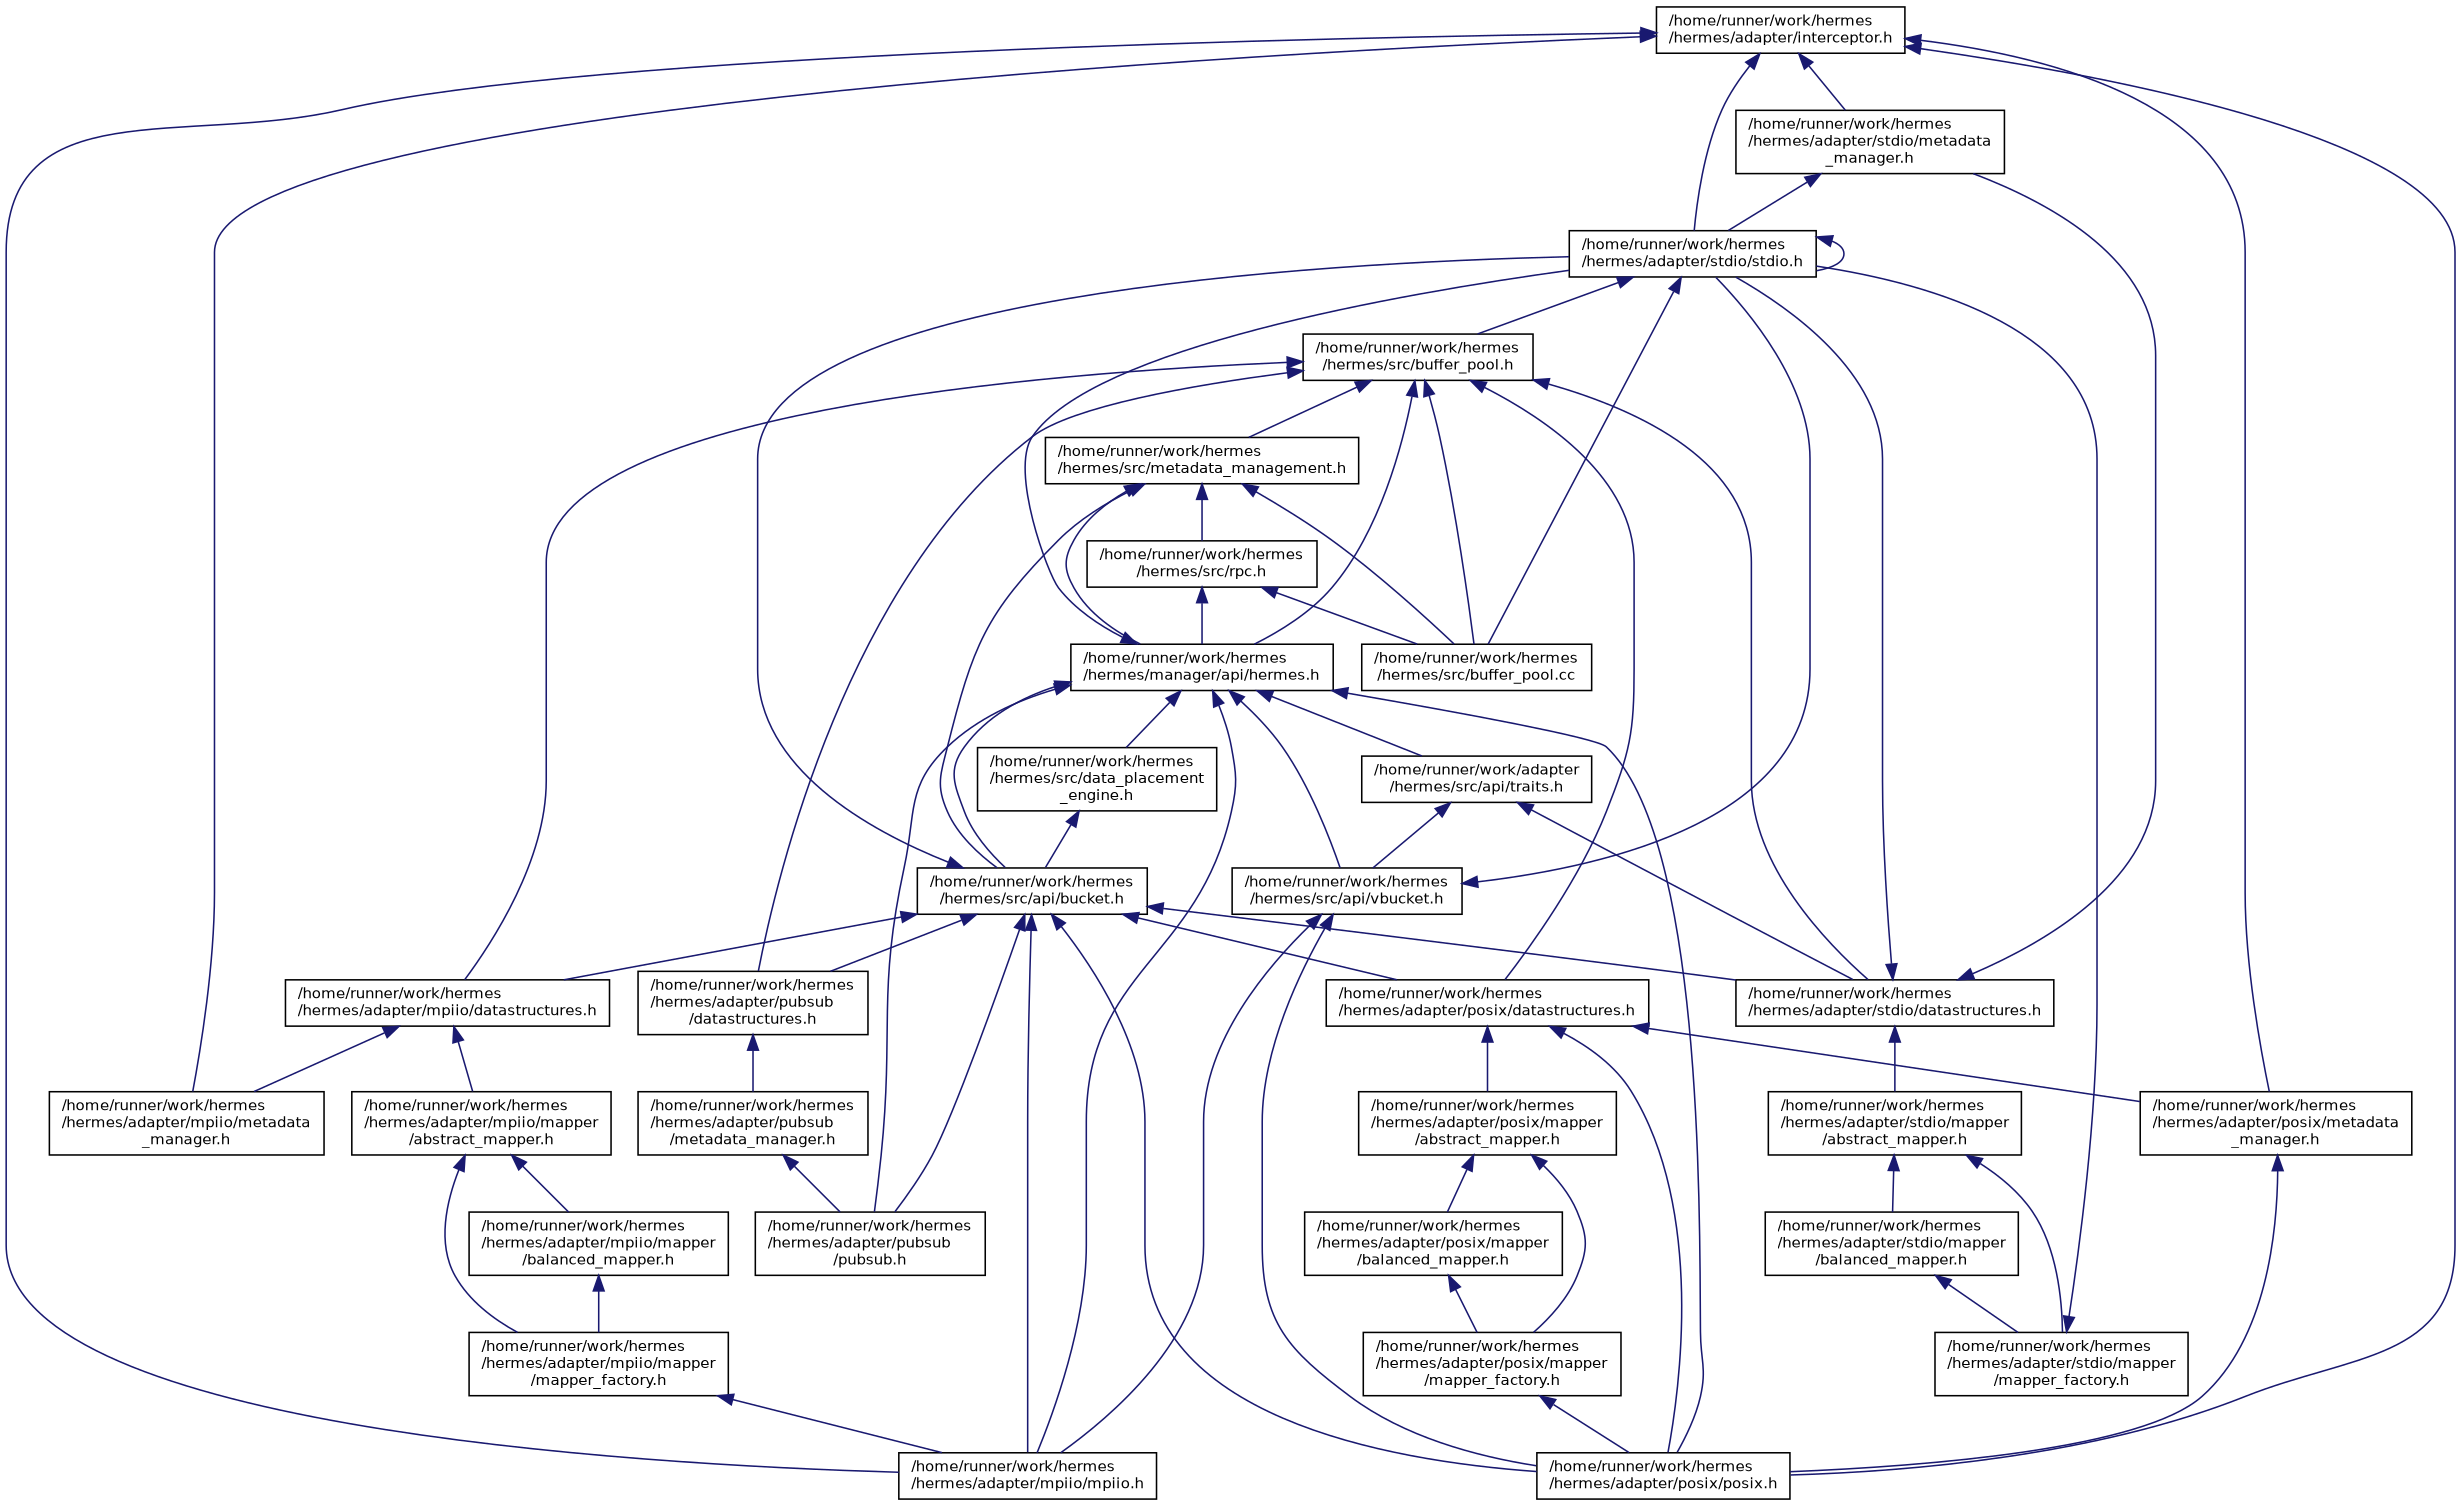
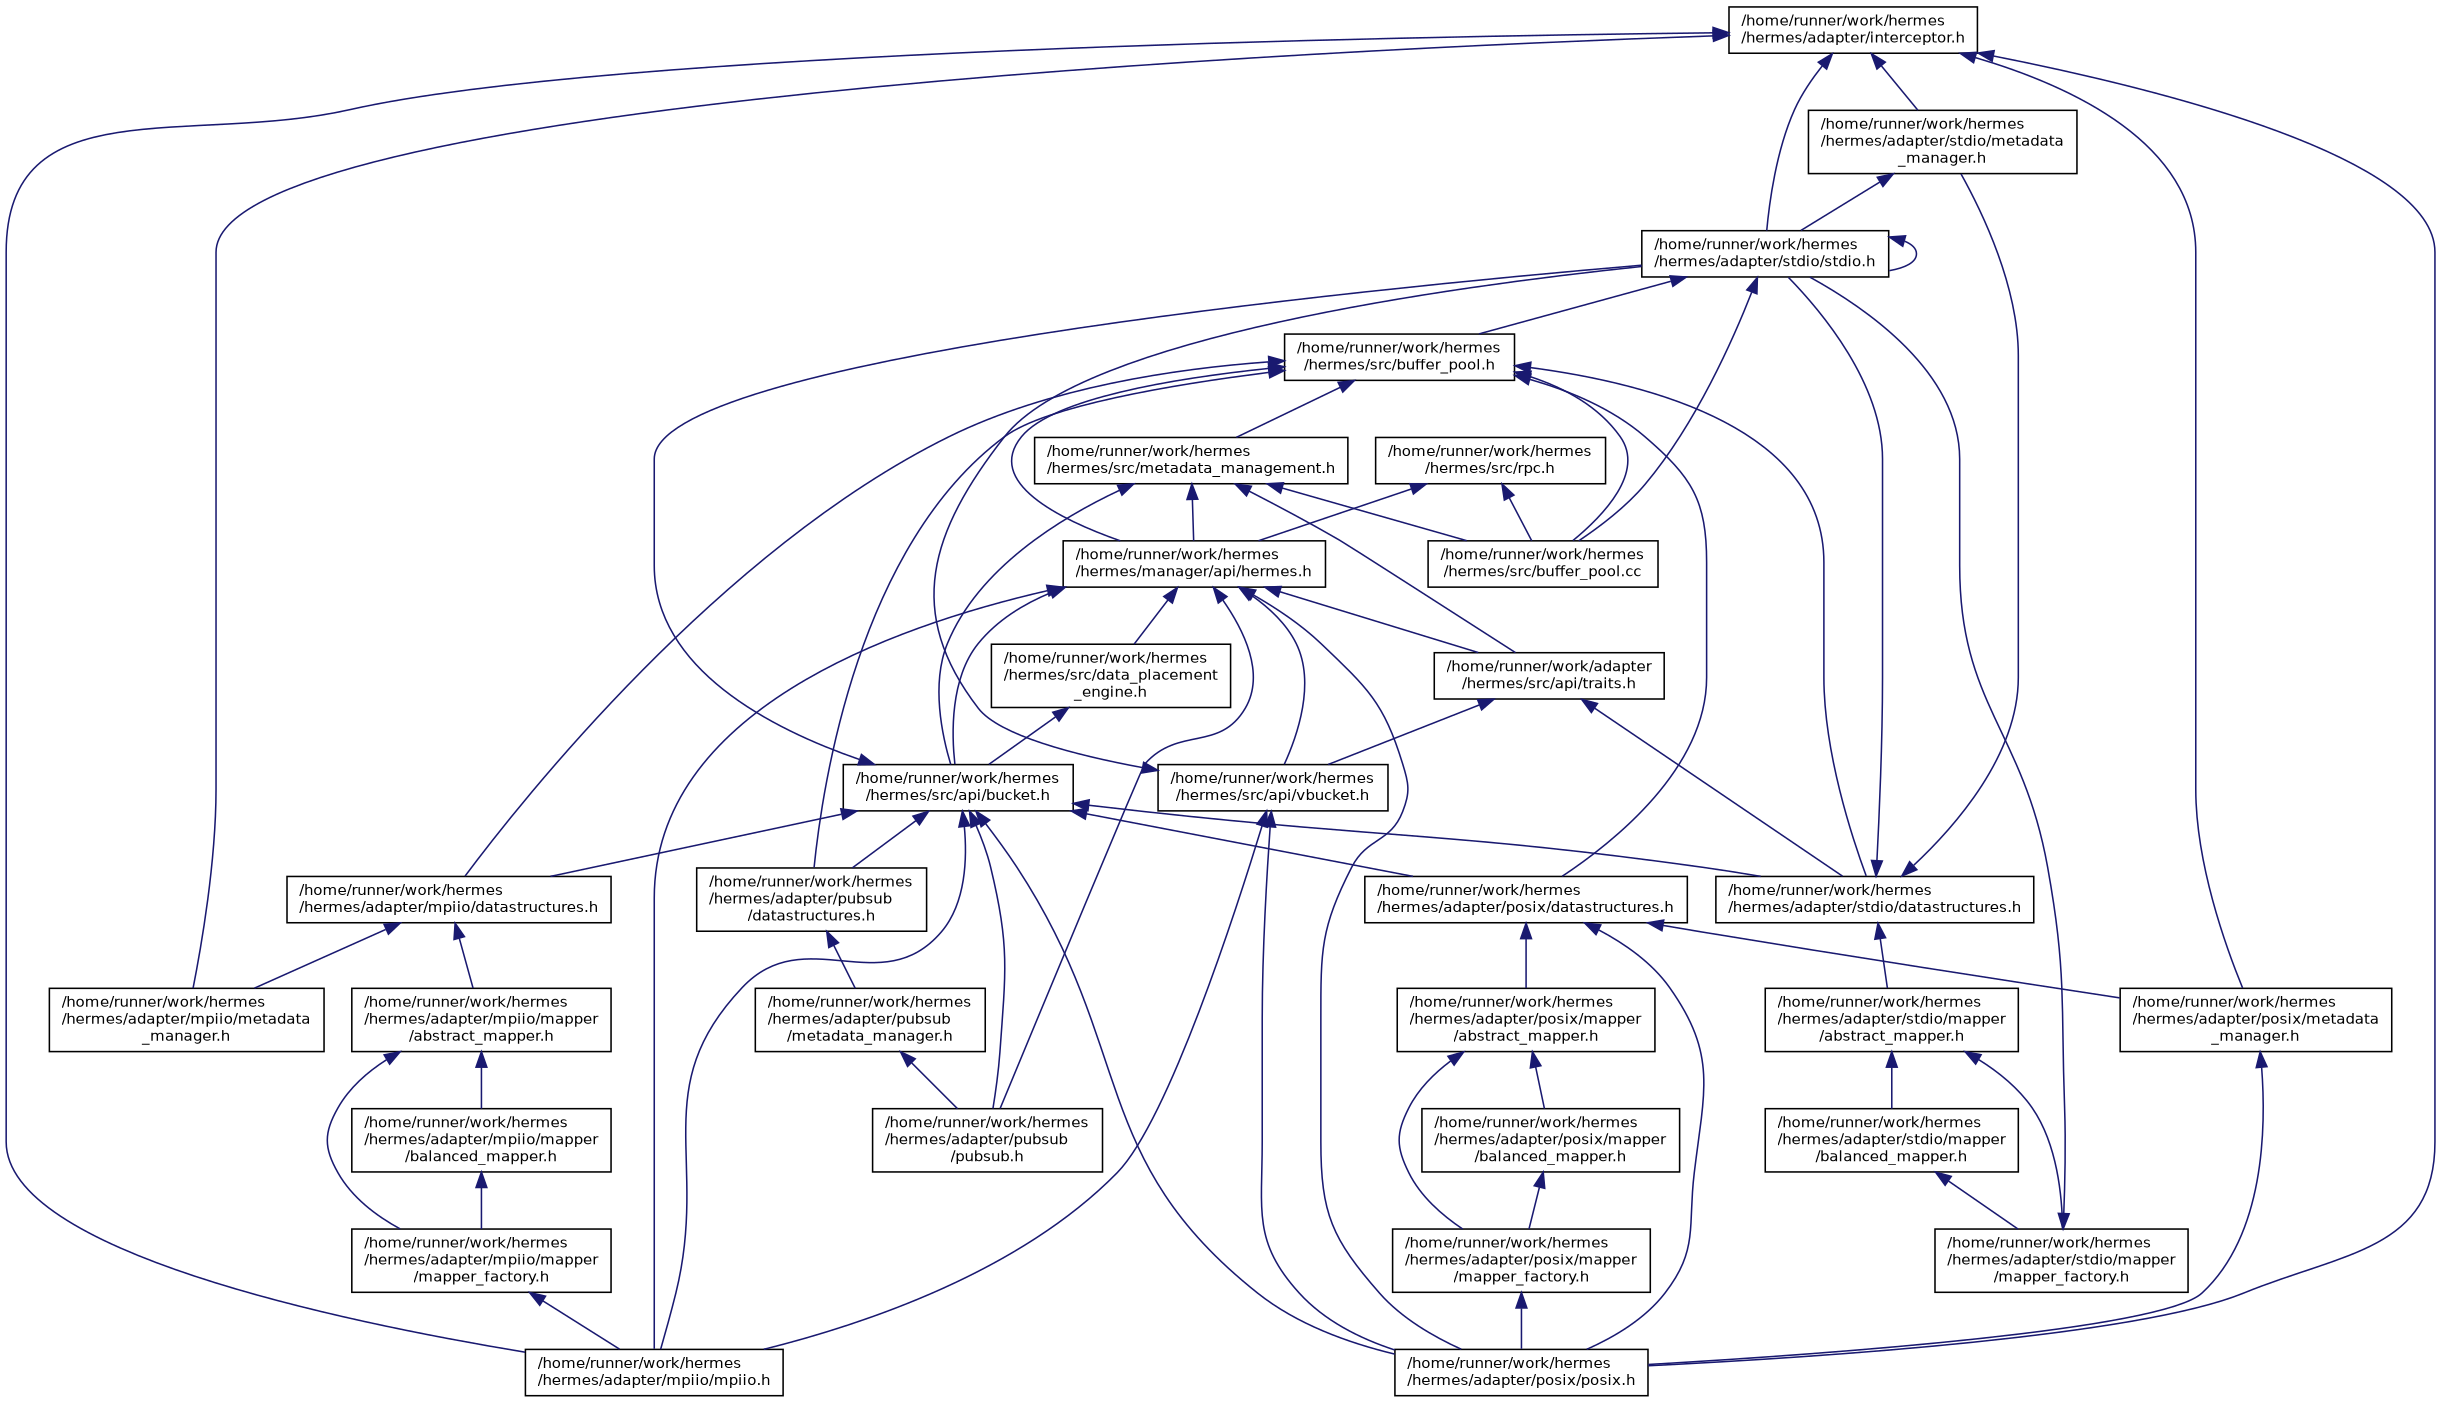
(1174, 355) -> none
(1202, 520) -> (1384, 568)
